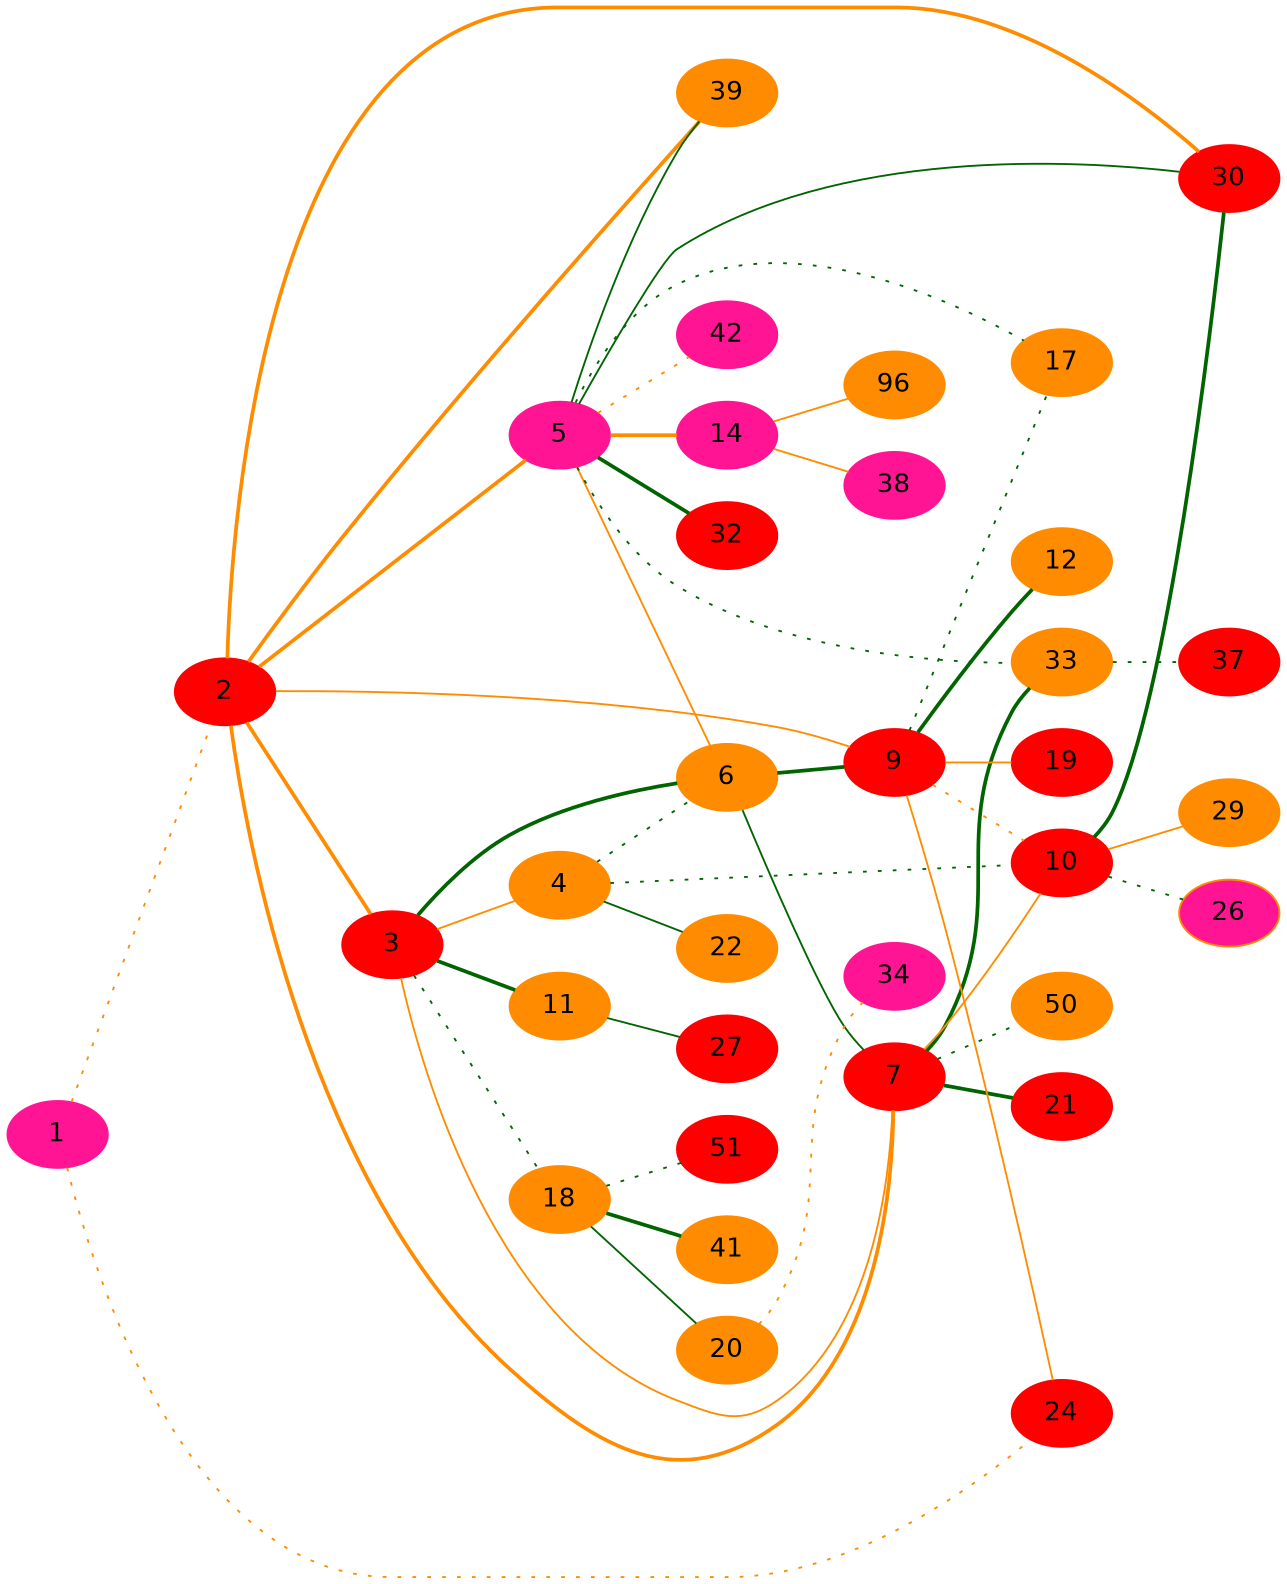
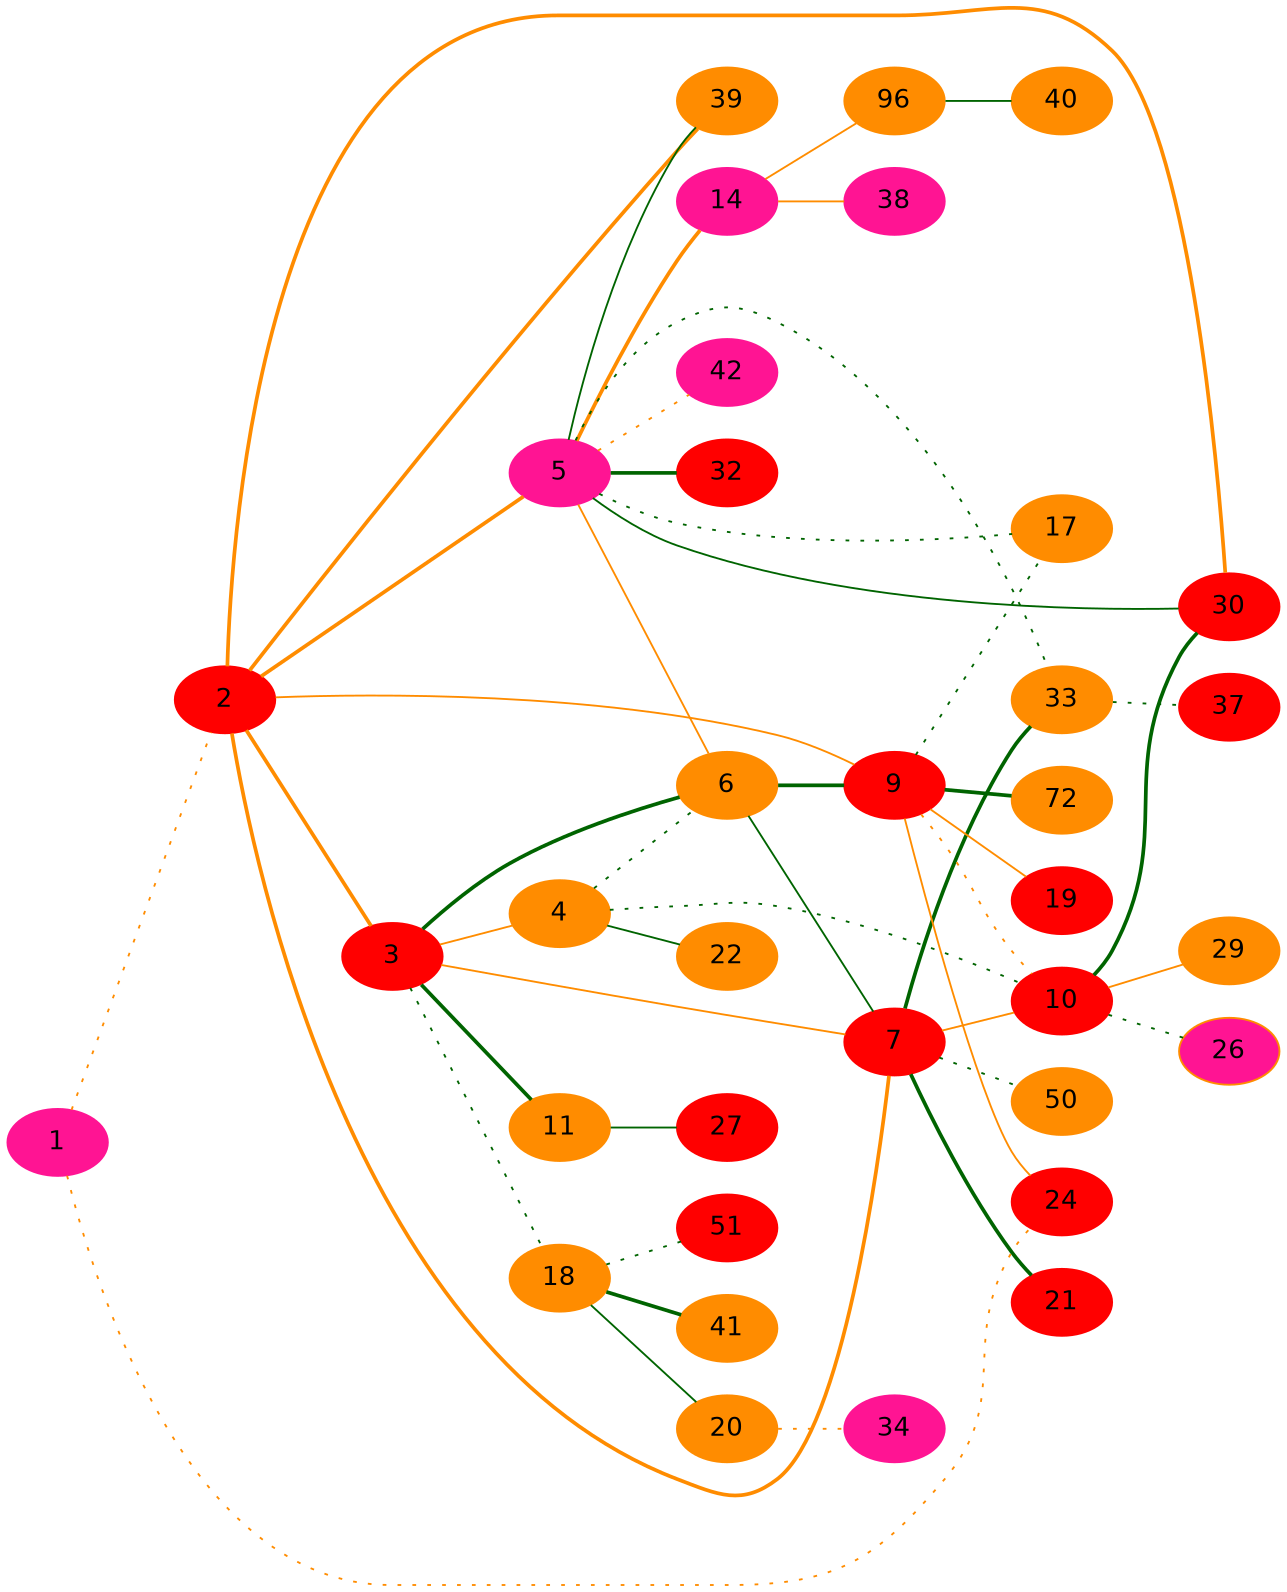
none -> (1062, 101)
(1062, 562) -> (1062, 800)
